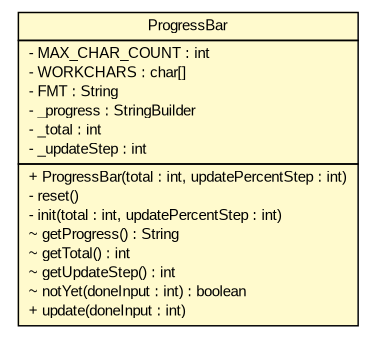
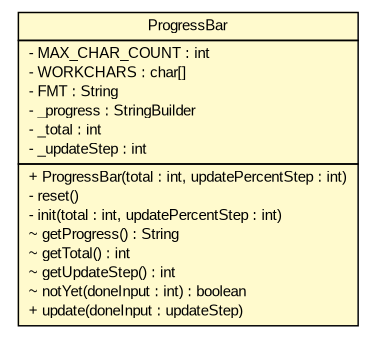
(107, 311) -> (136, 311)
